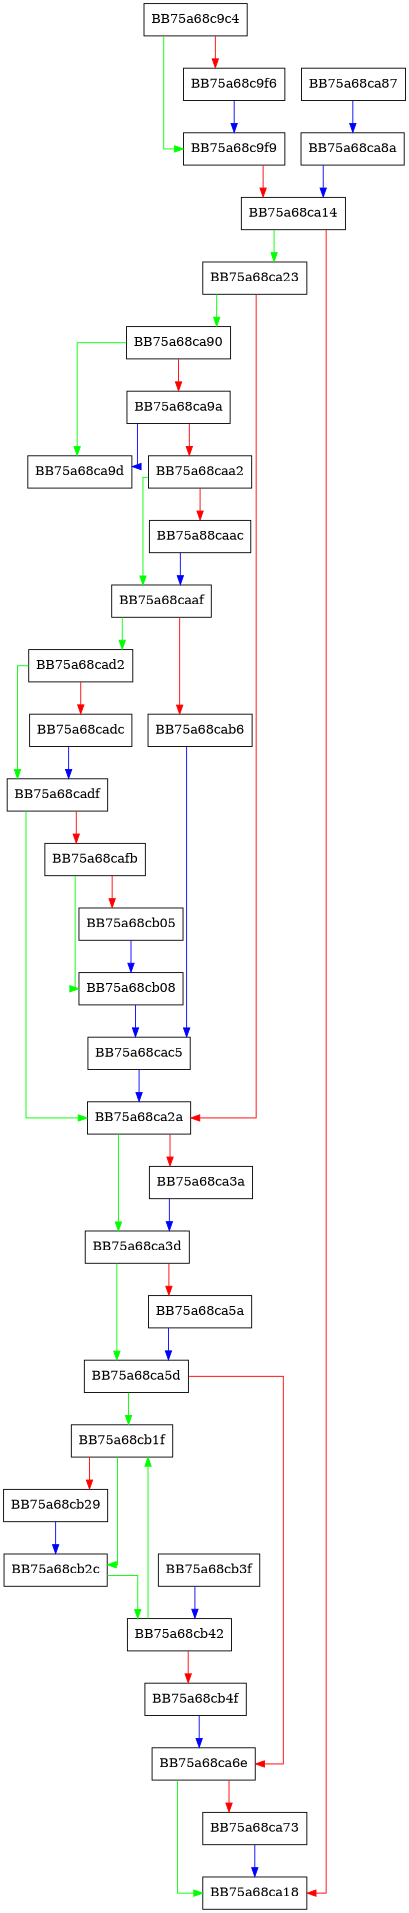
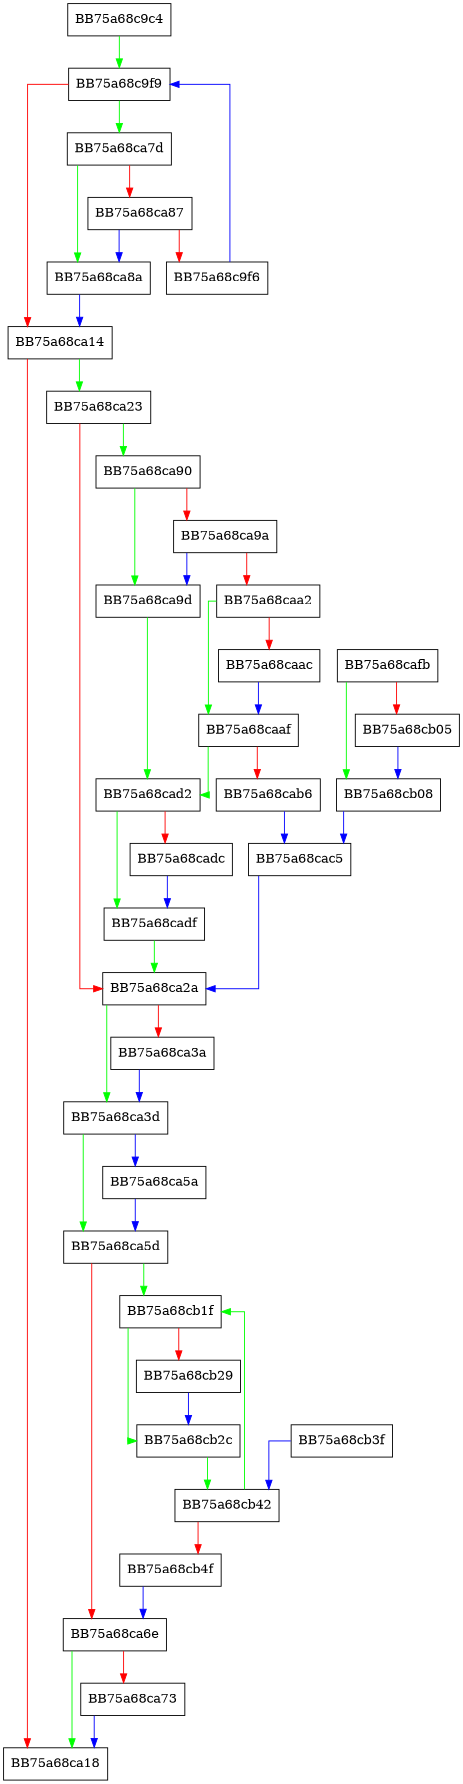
(215, 47) -> (179, 241)
none -> (119, 149)
(200, 537) -> (269, 666)
none -> (147, 694)
(76, 823) -> none
(169, 1275) -> (135, 1146)
